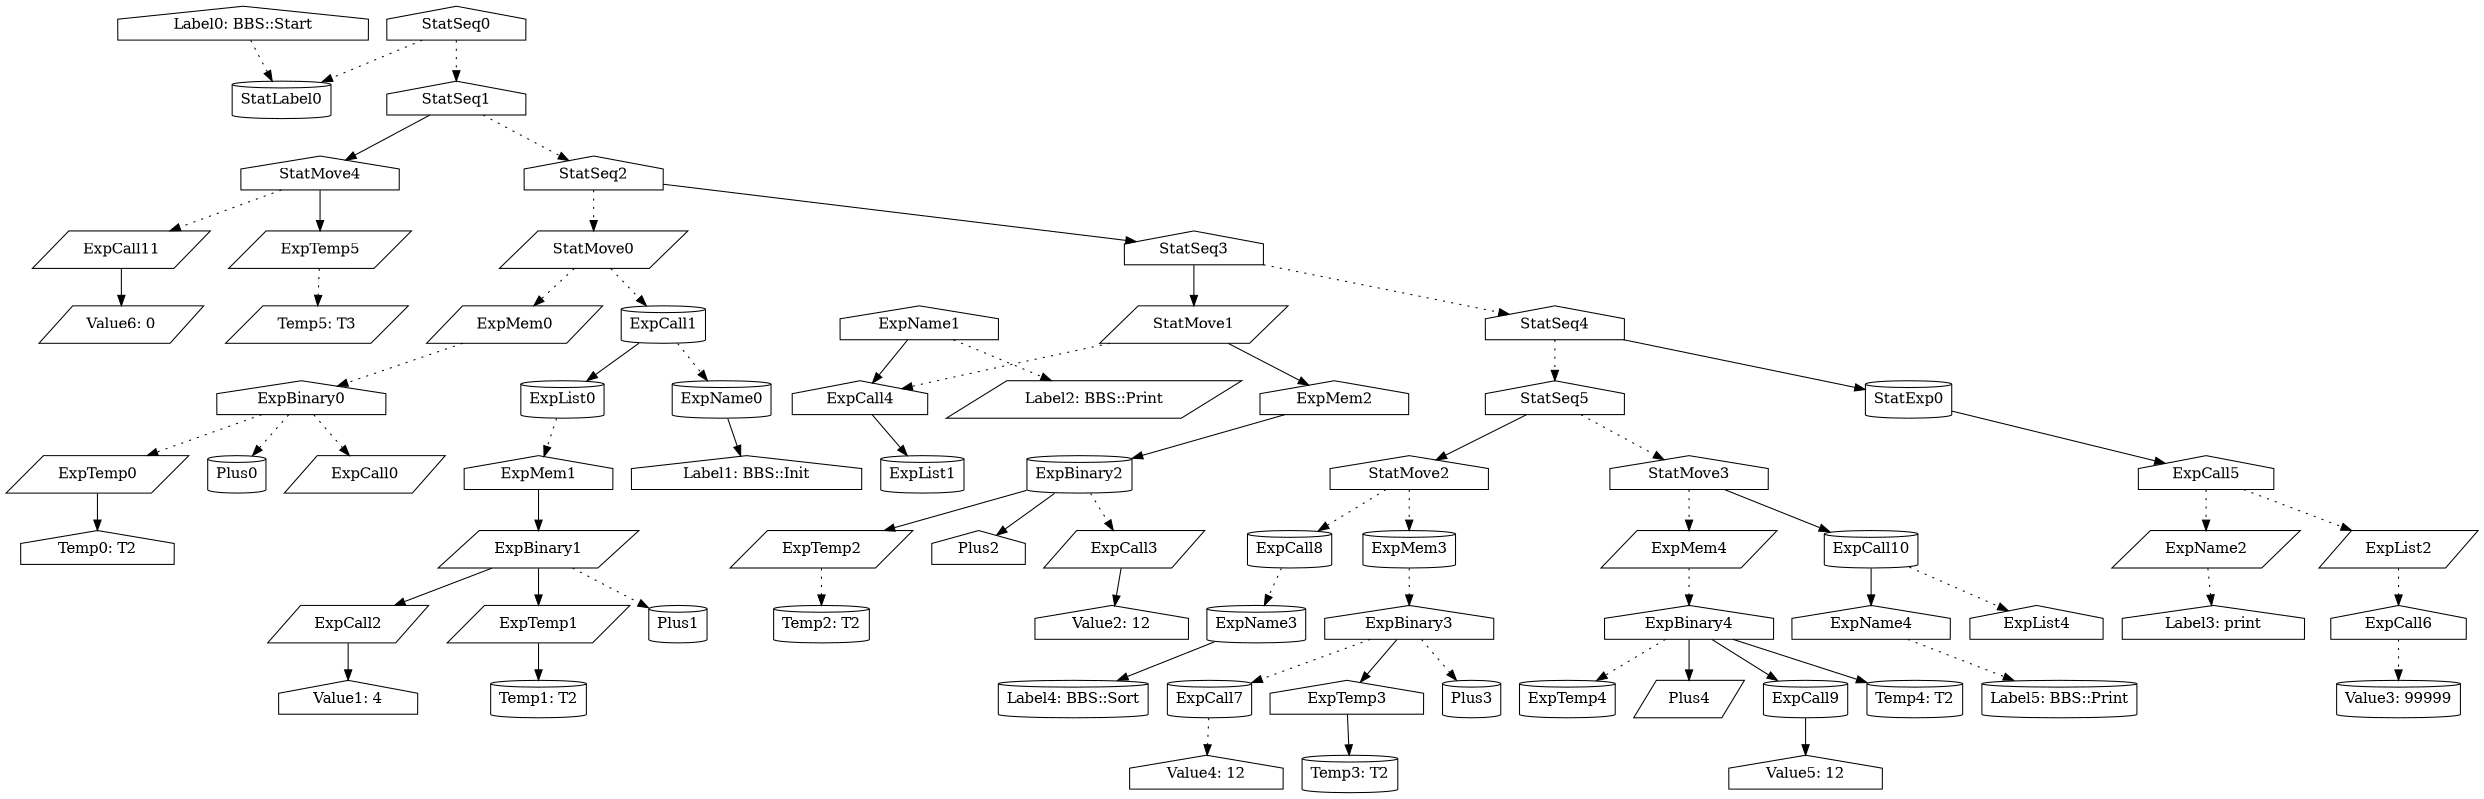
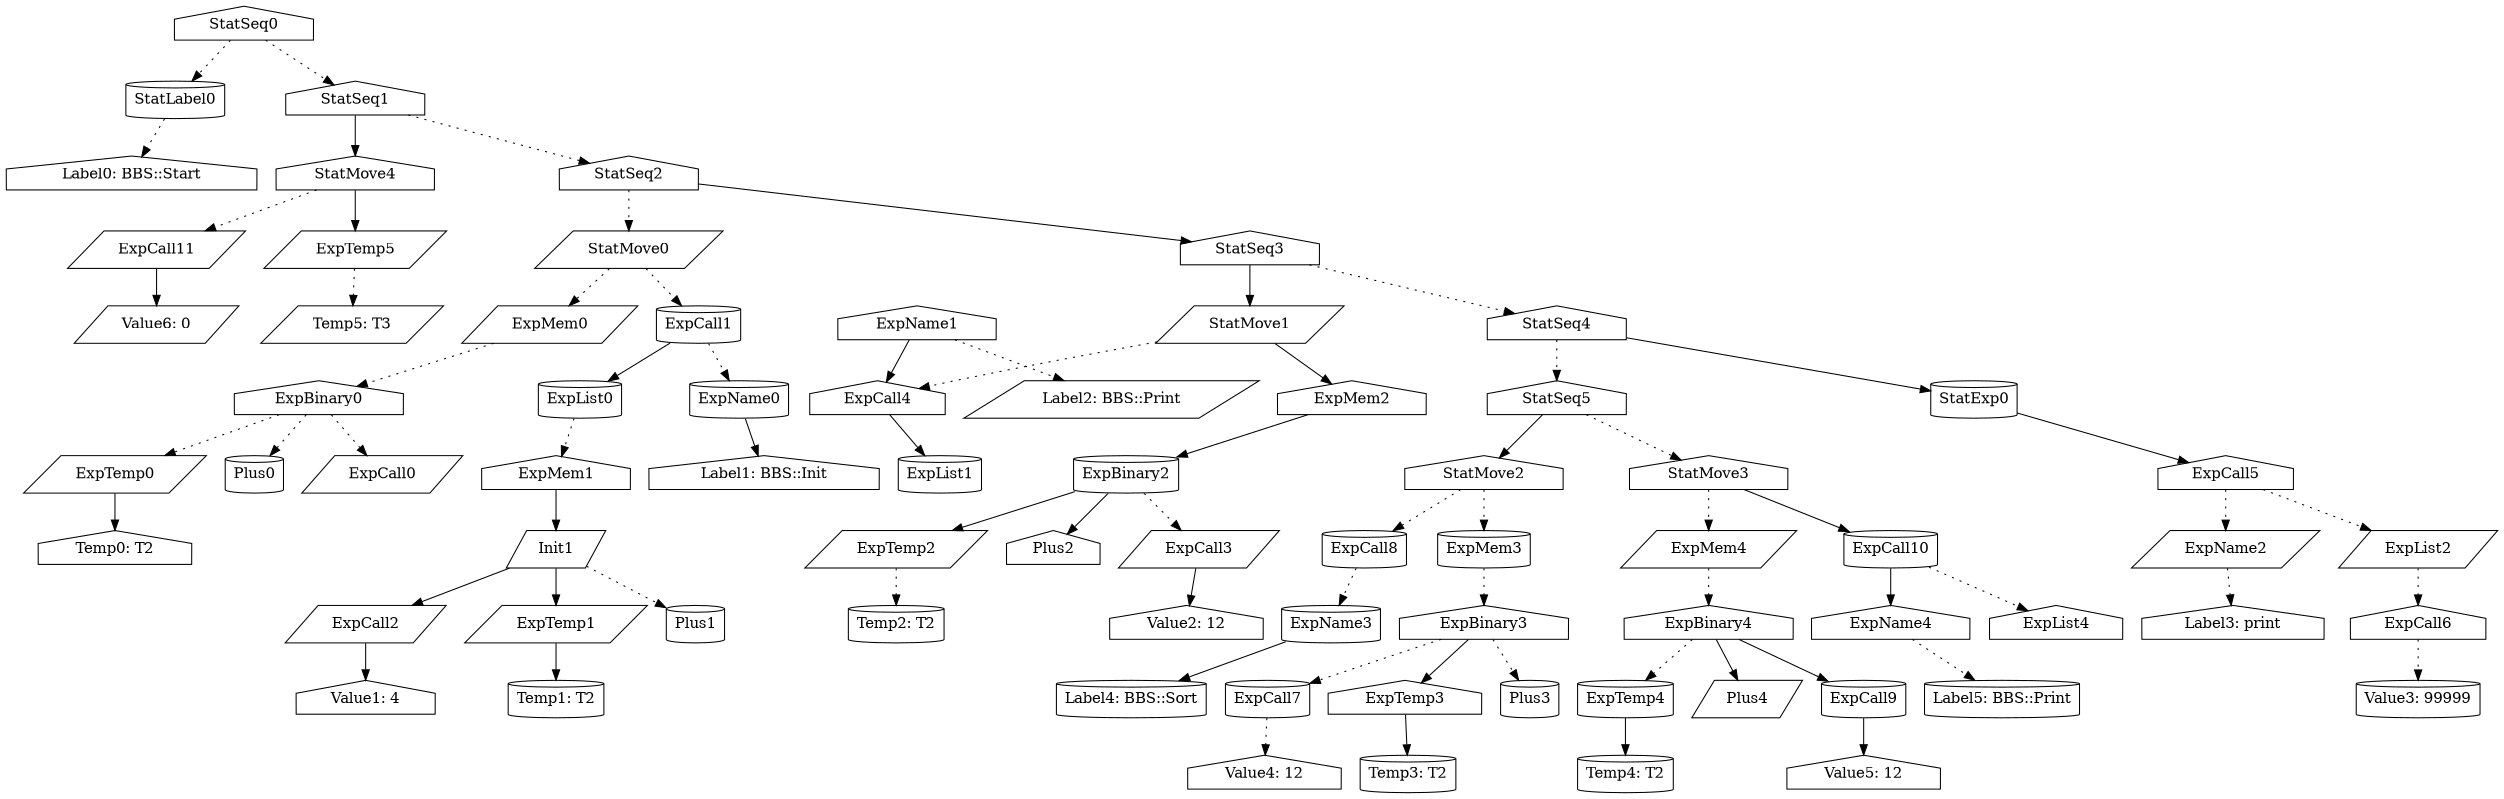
(259, 56) -> (156, 133)
(539, 549) -> (556, 549)
(1795, 659) -> (1625, 731)
